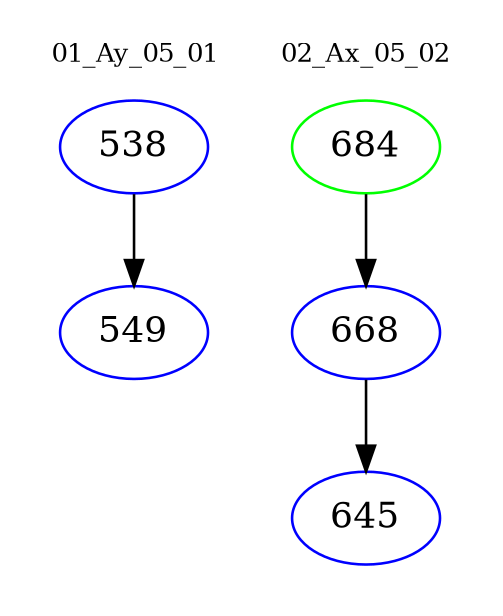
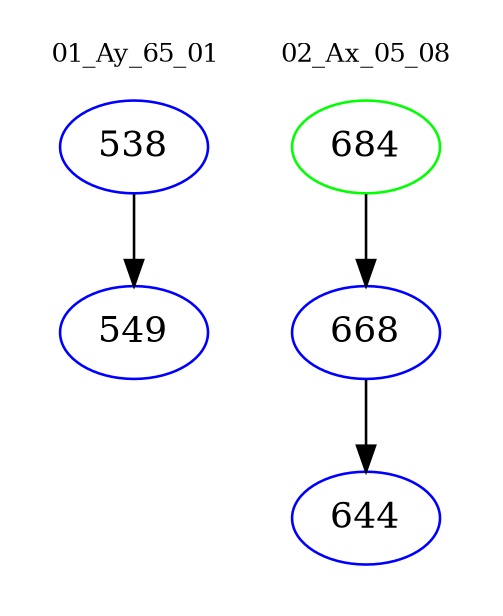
(135, 55) -> (135, 55)
(366, 55) -> (366, 55)
(366, 518) -> (366, 518)
